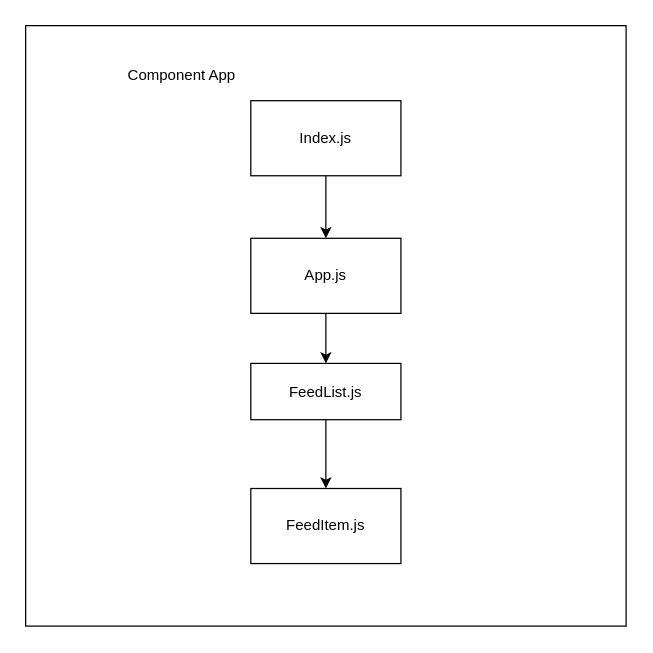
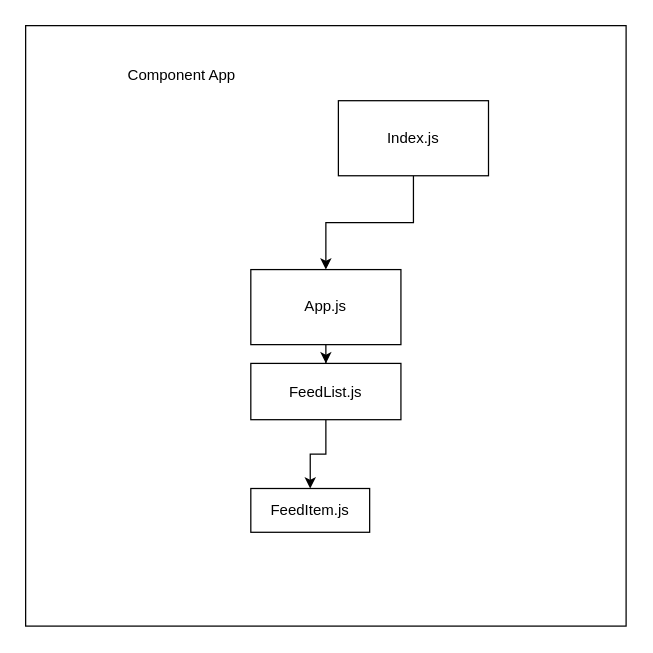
(326, 138) -> (413, 138)
(326, 276) -> (326, 307)
(326, 526) -> (310, 510)
